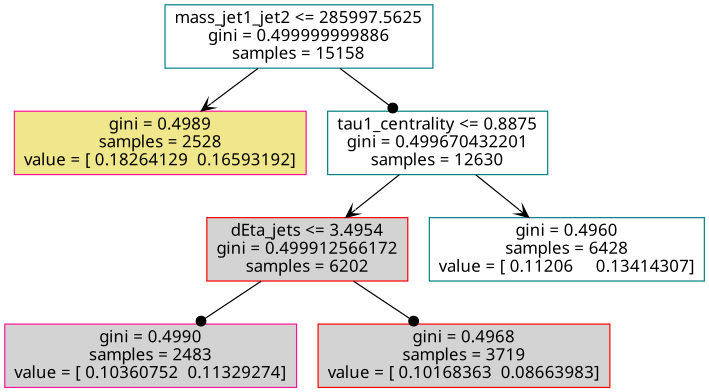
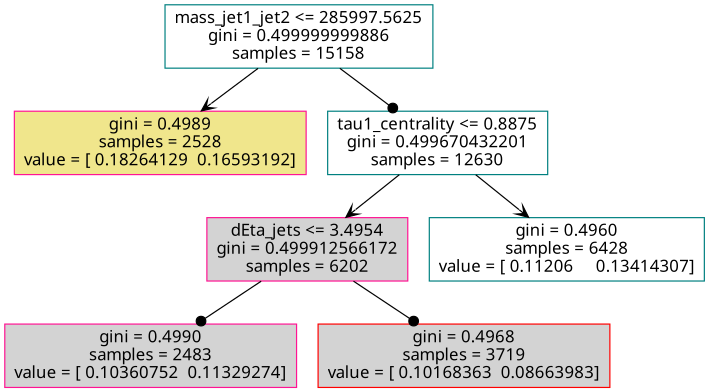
(307, 249) -> (307, 249)
